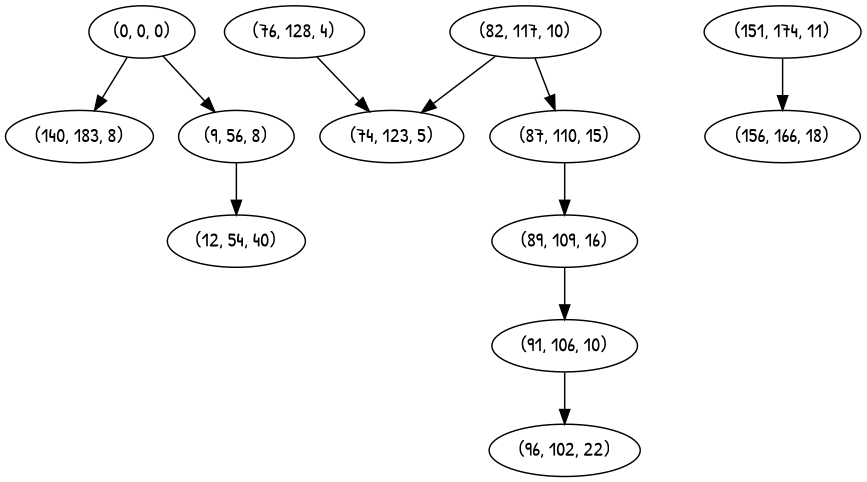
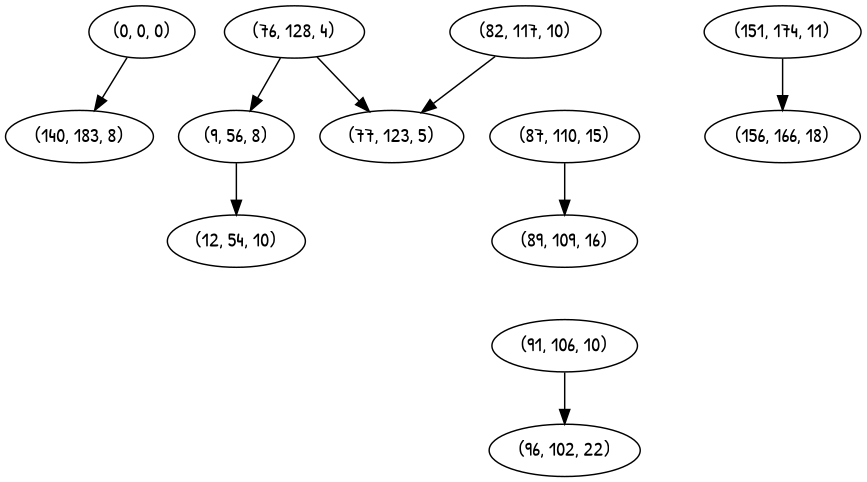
(542, 77) -> none
(184, 79) -> (269, 78)
(392, 137) -> (392, 137)
(236, 241) -> (236, 241)
(565, 286) -> none
